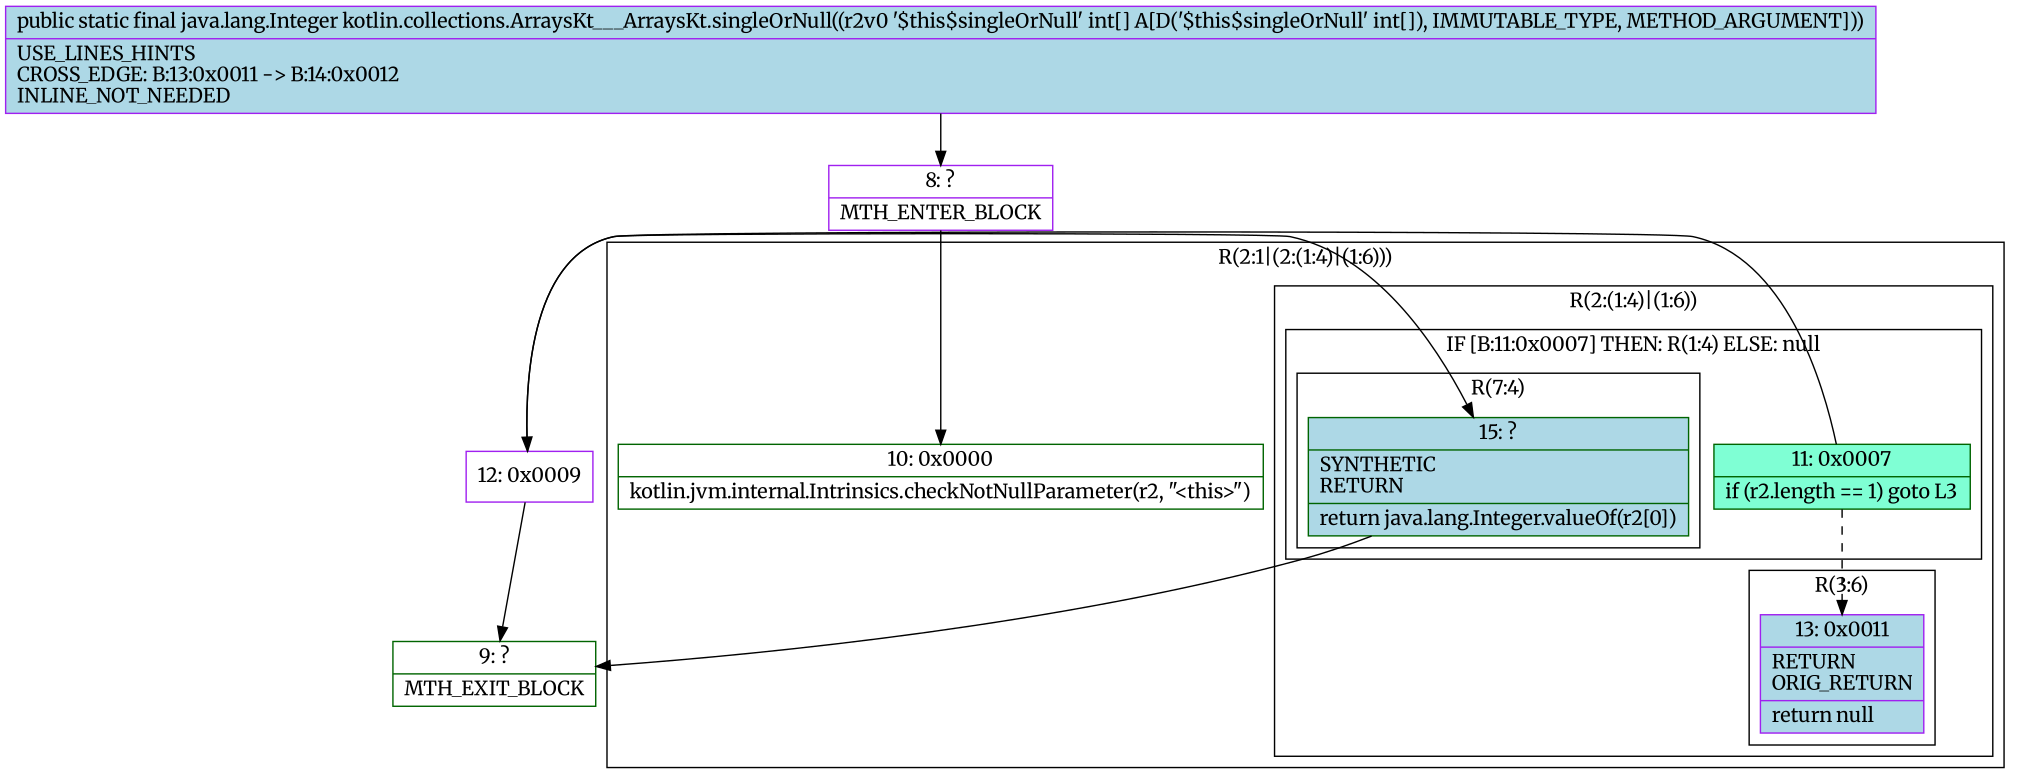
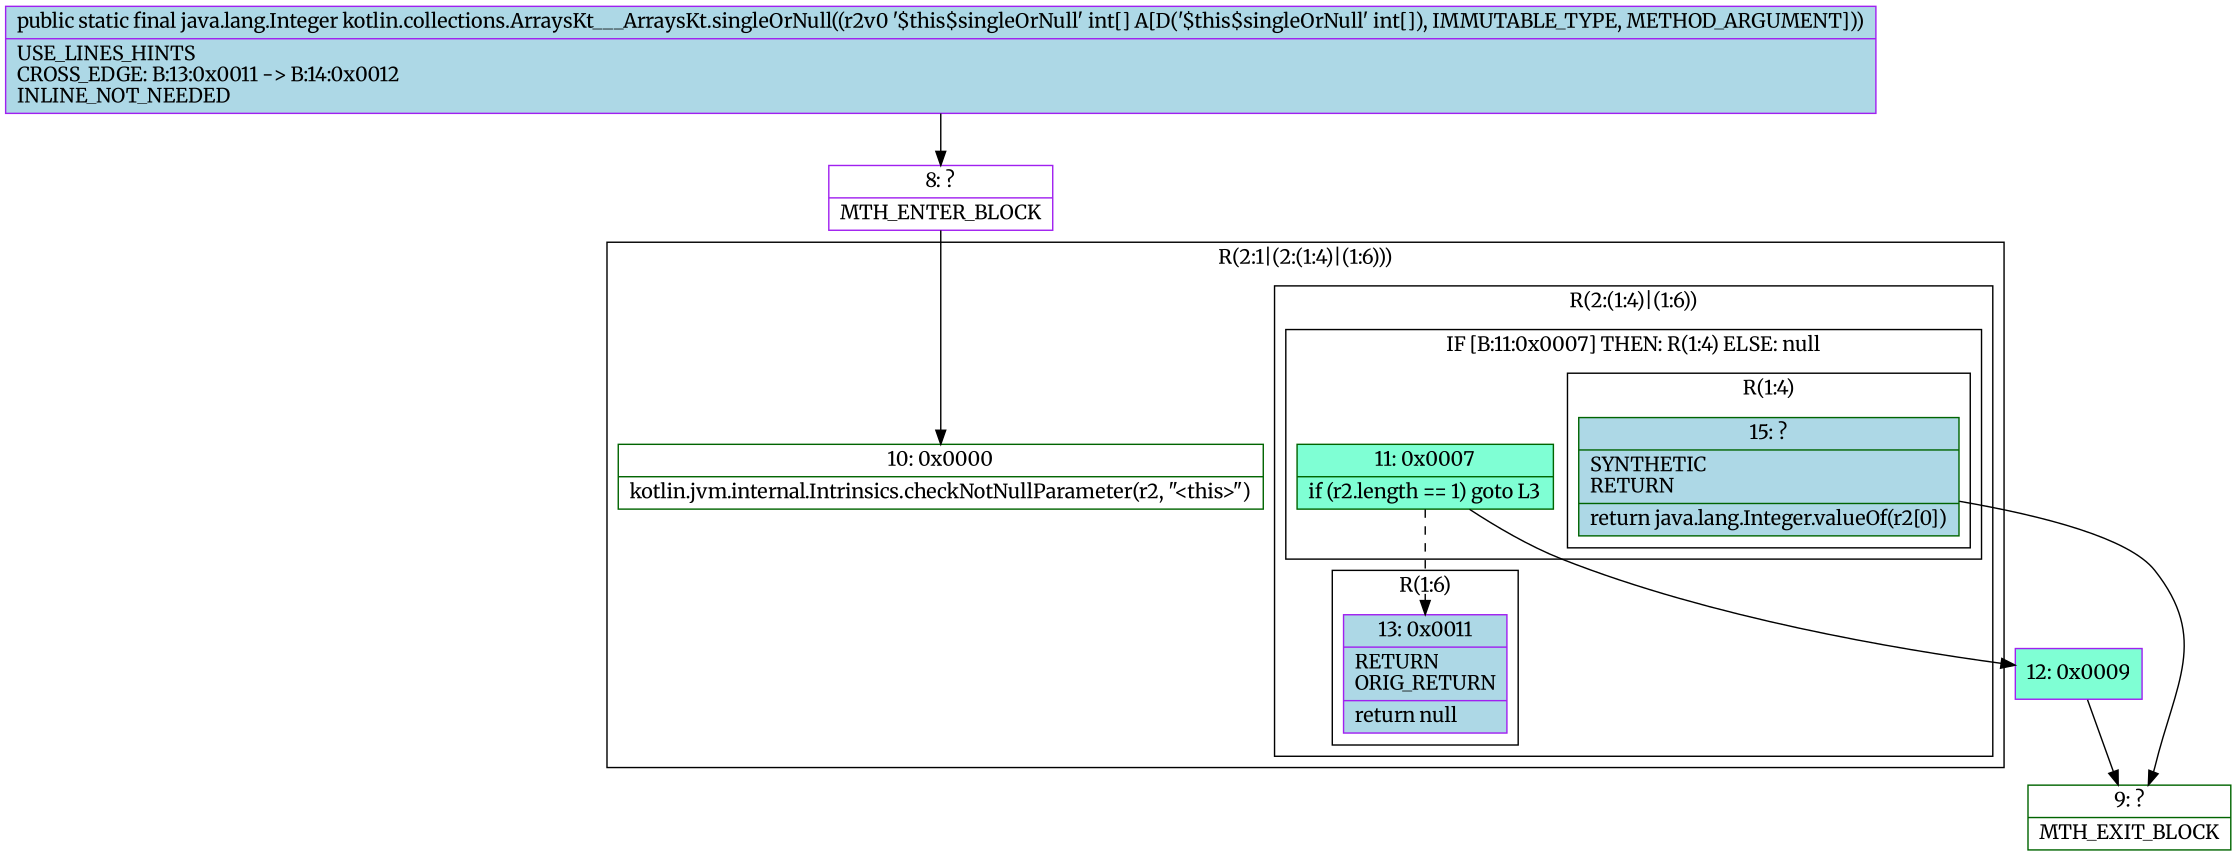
(953, 234) -> none
(1498, 389) -> (1769, 389)
(530, 477) -> (2079, 674)
(1842, 587) -> (1425, 587)
